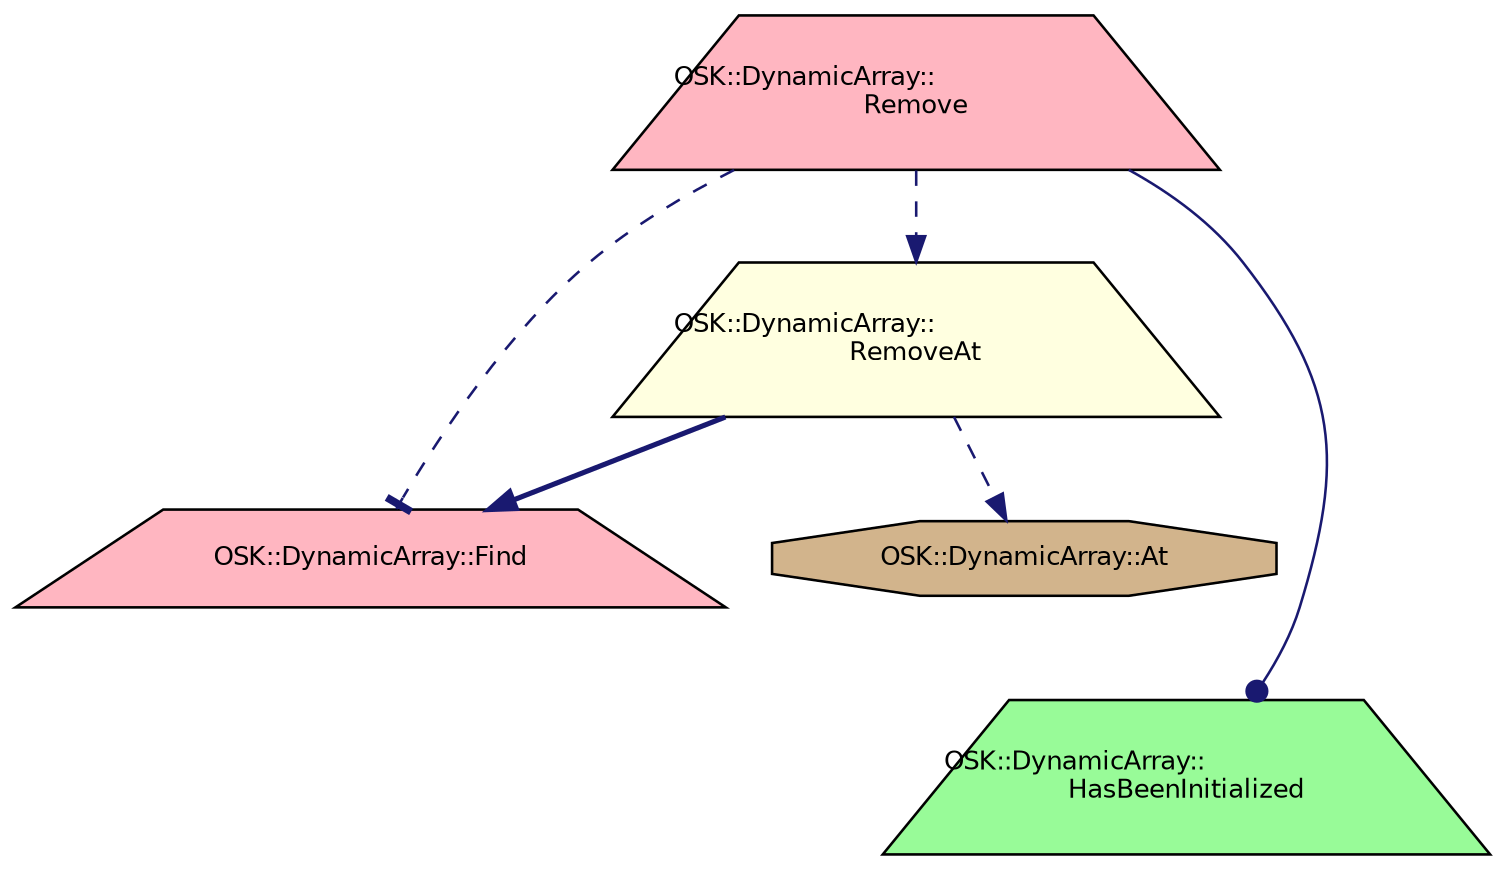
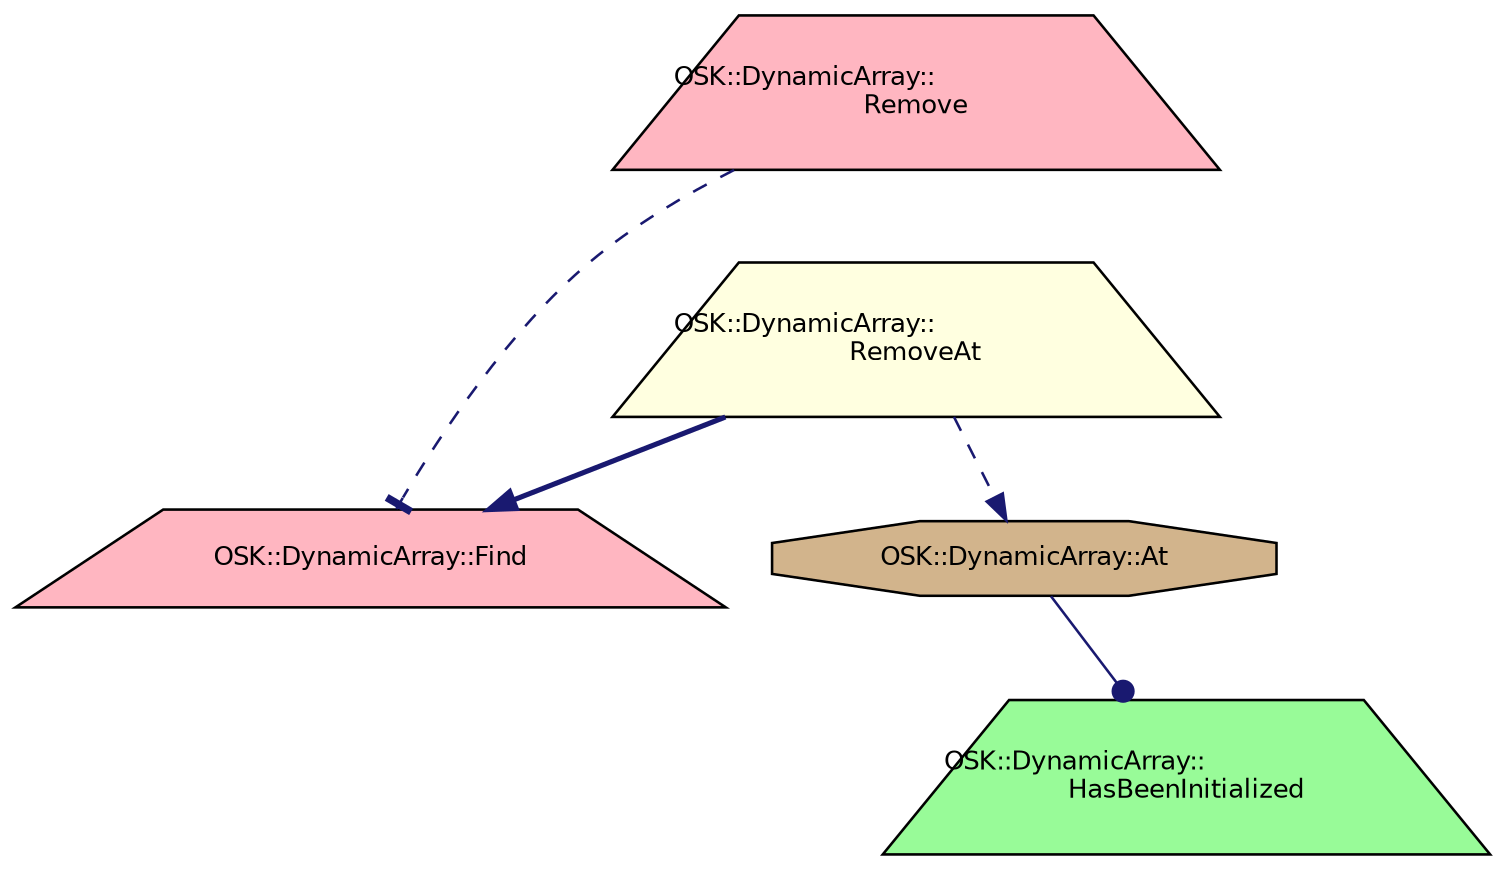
(916, 203) -> none
(1317, 395) -> (1084, 640)
